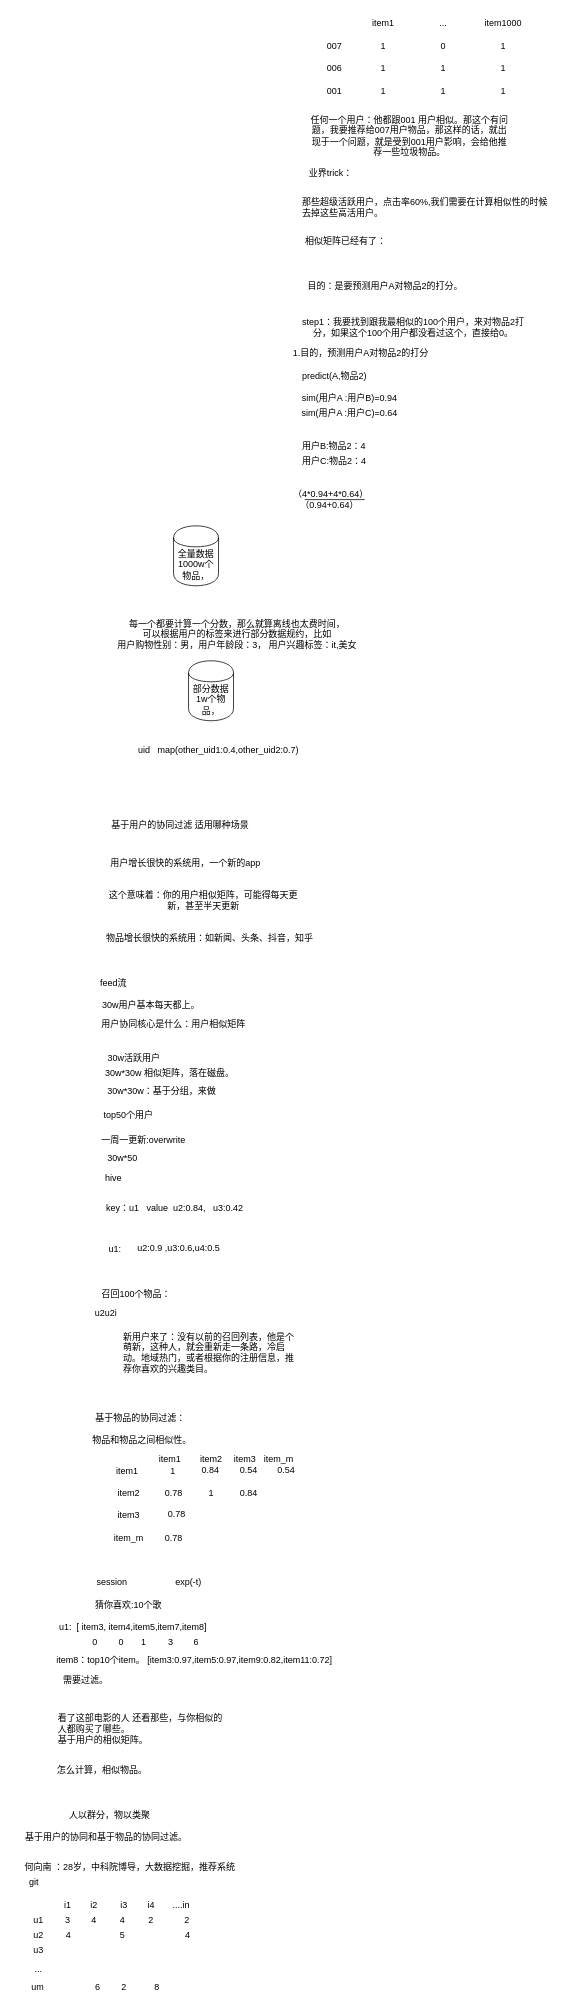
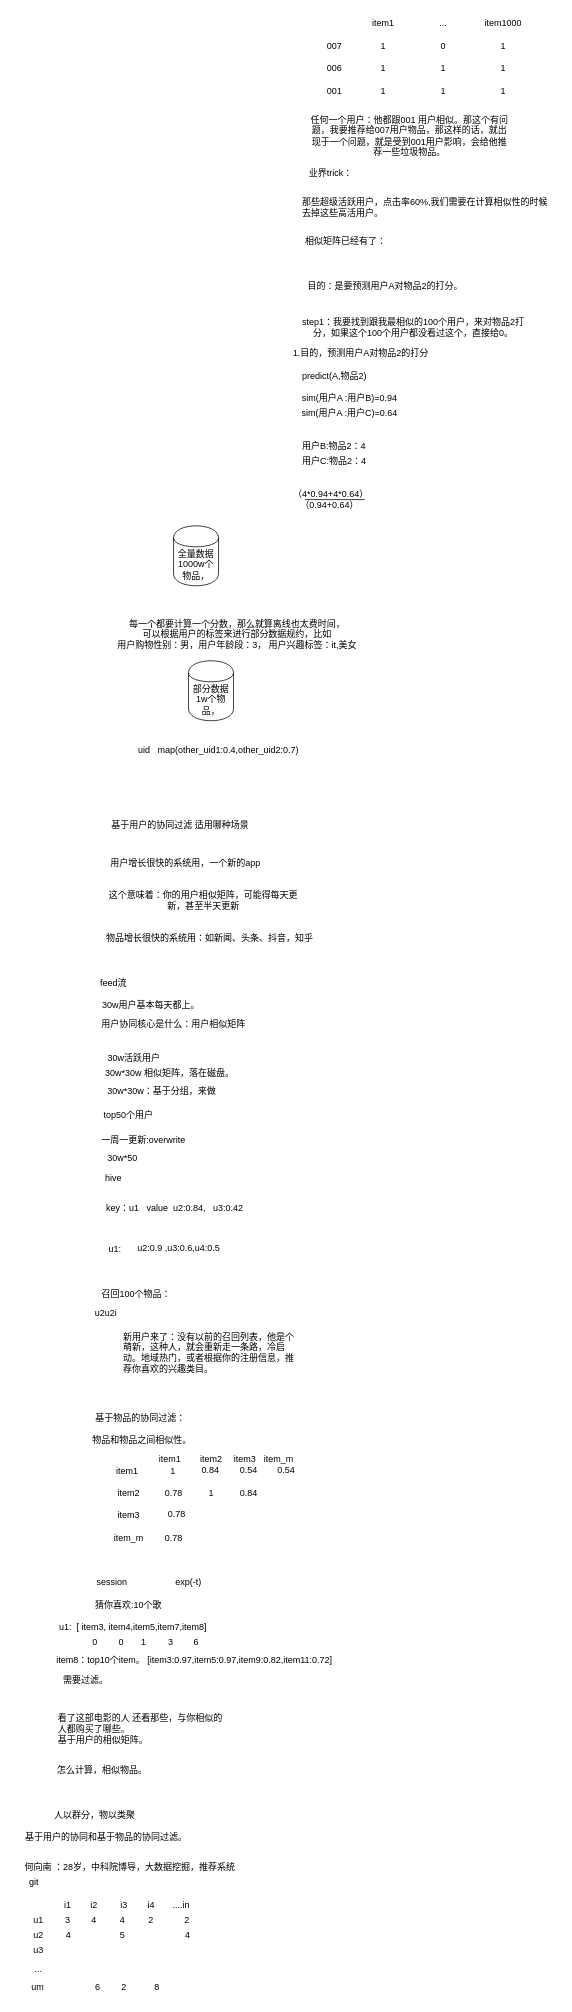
(110, 1815) -> (95, 1815)
